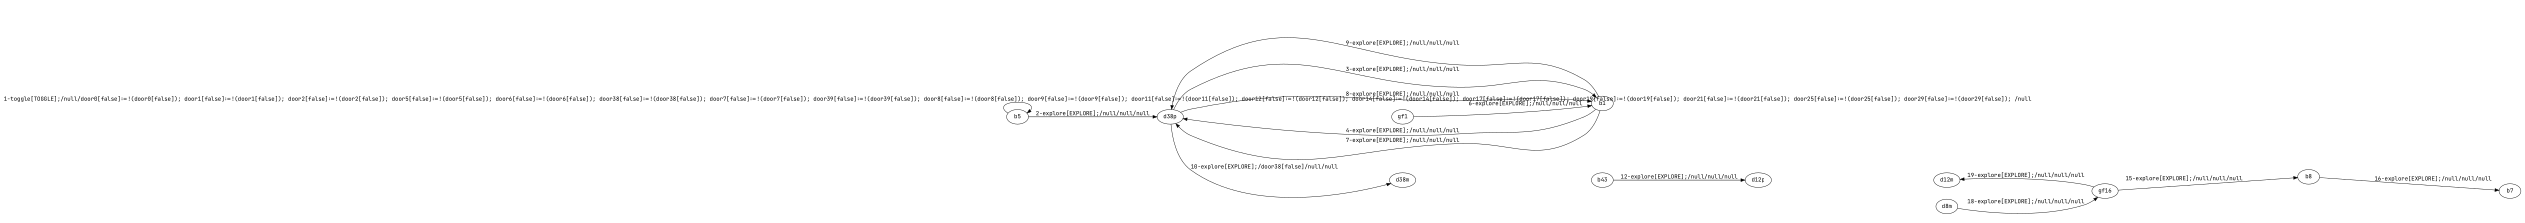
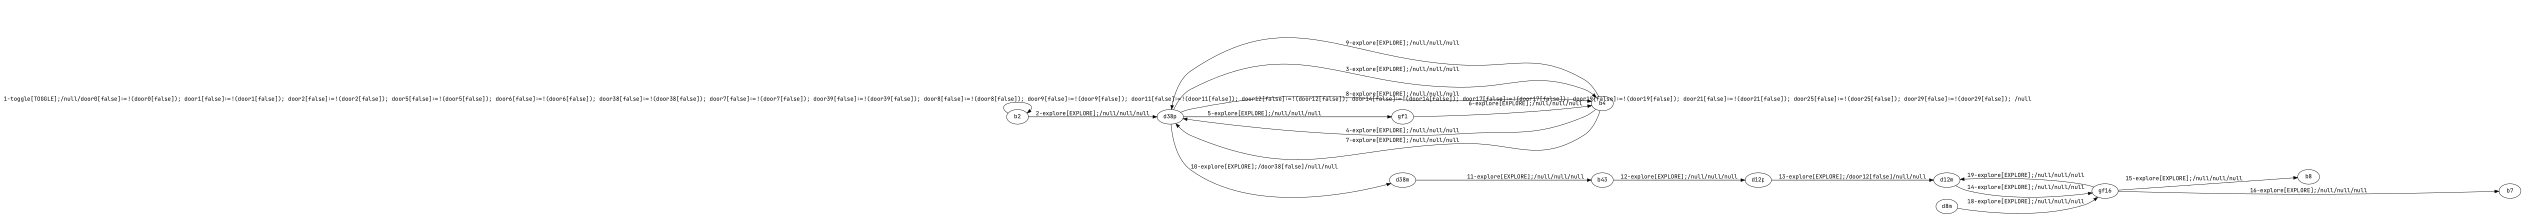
(1602, 103) -> (1602, 103)
(1018, 117) -> (1018, 117)
none -> (1285, 117)
none -> (1502, 180)
none -> (1851, 180)
(2407, 184) -> (2306, 194)
none -> (2021, 197)
